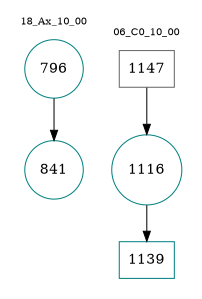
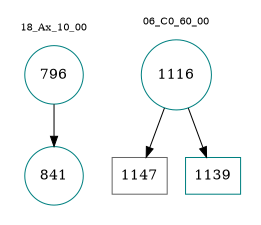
(147, 33) -> (176, 22)
(147, 106) -> (157, 128)
